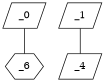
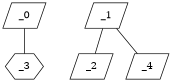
(24, 66) -> (24, 66)
none -> (92, 66)
